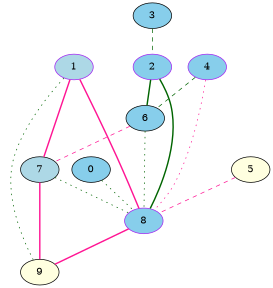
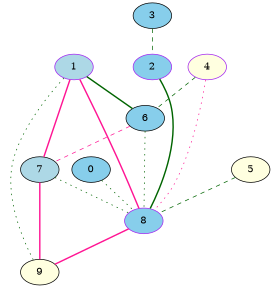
(207, 67) -> (207, 67)
(149, 93) -> (110, 93)
(197, 195) -> (197, 195)
